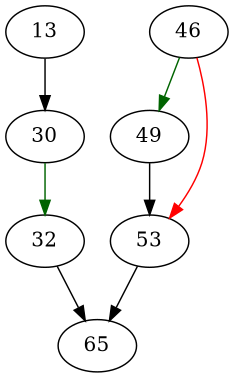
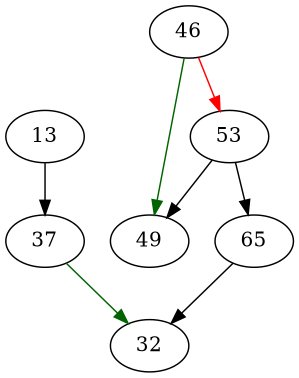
(45, 137) -> (45, 241)
(150, 182) -> (194, 183)
(68, 287) -> (207, 288)
